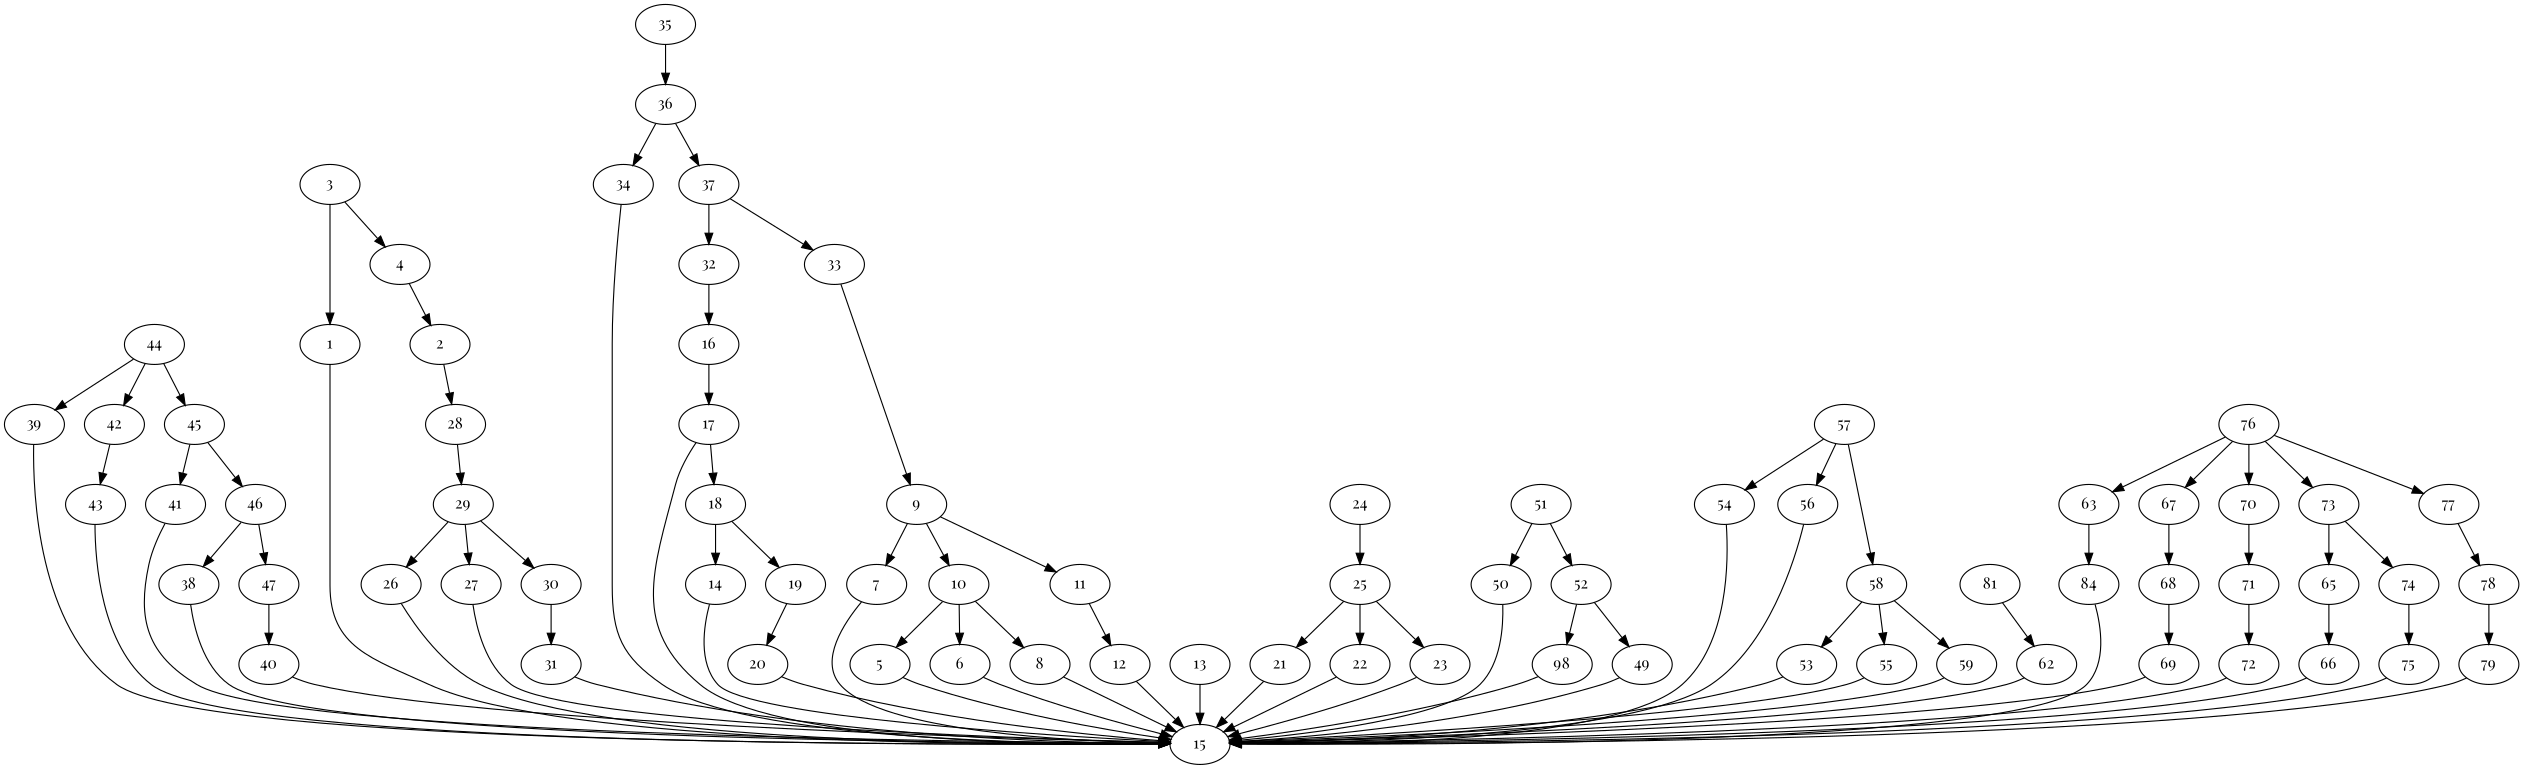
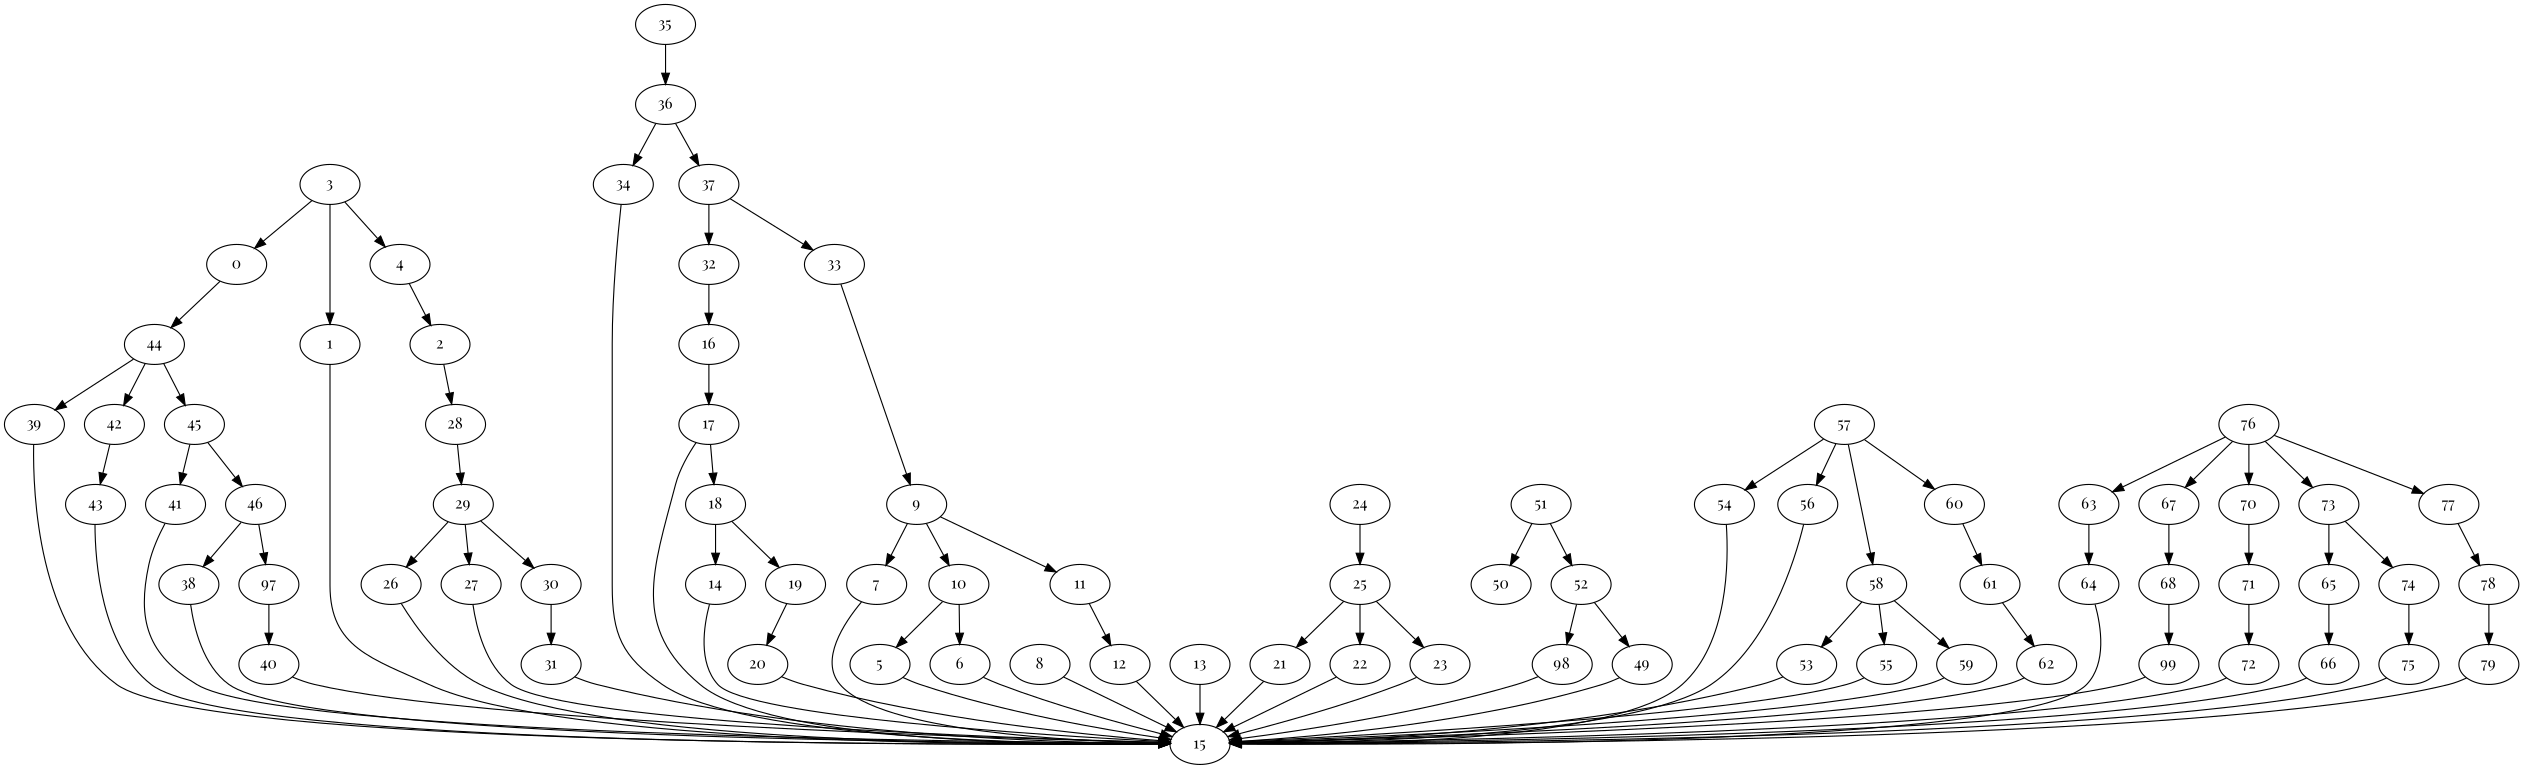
none -> (237, 264)
none -> (1954, 504)
(269, 584) -> (269, 584)
(1990, 584) -> (1990, 584)
(2089, 584) -> (2089, 584)
(995, 621) -> none
(2169, 664) -> (2169, 664)
(1475, 688) -> none
